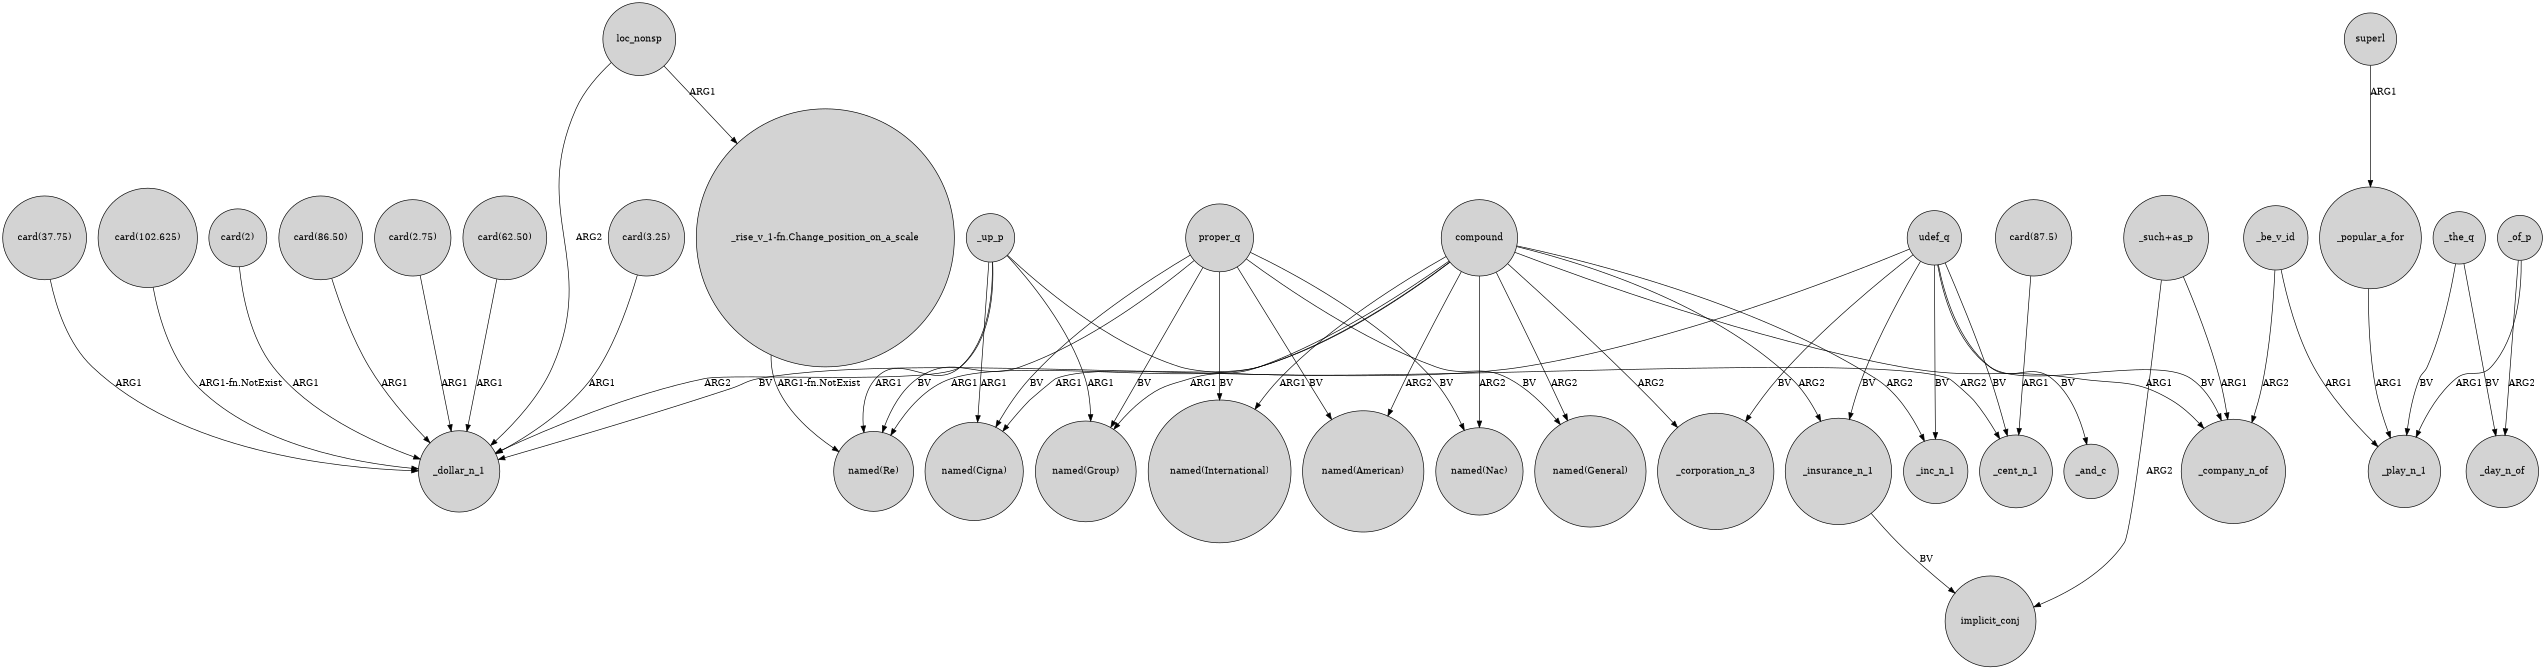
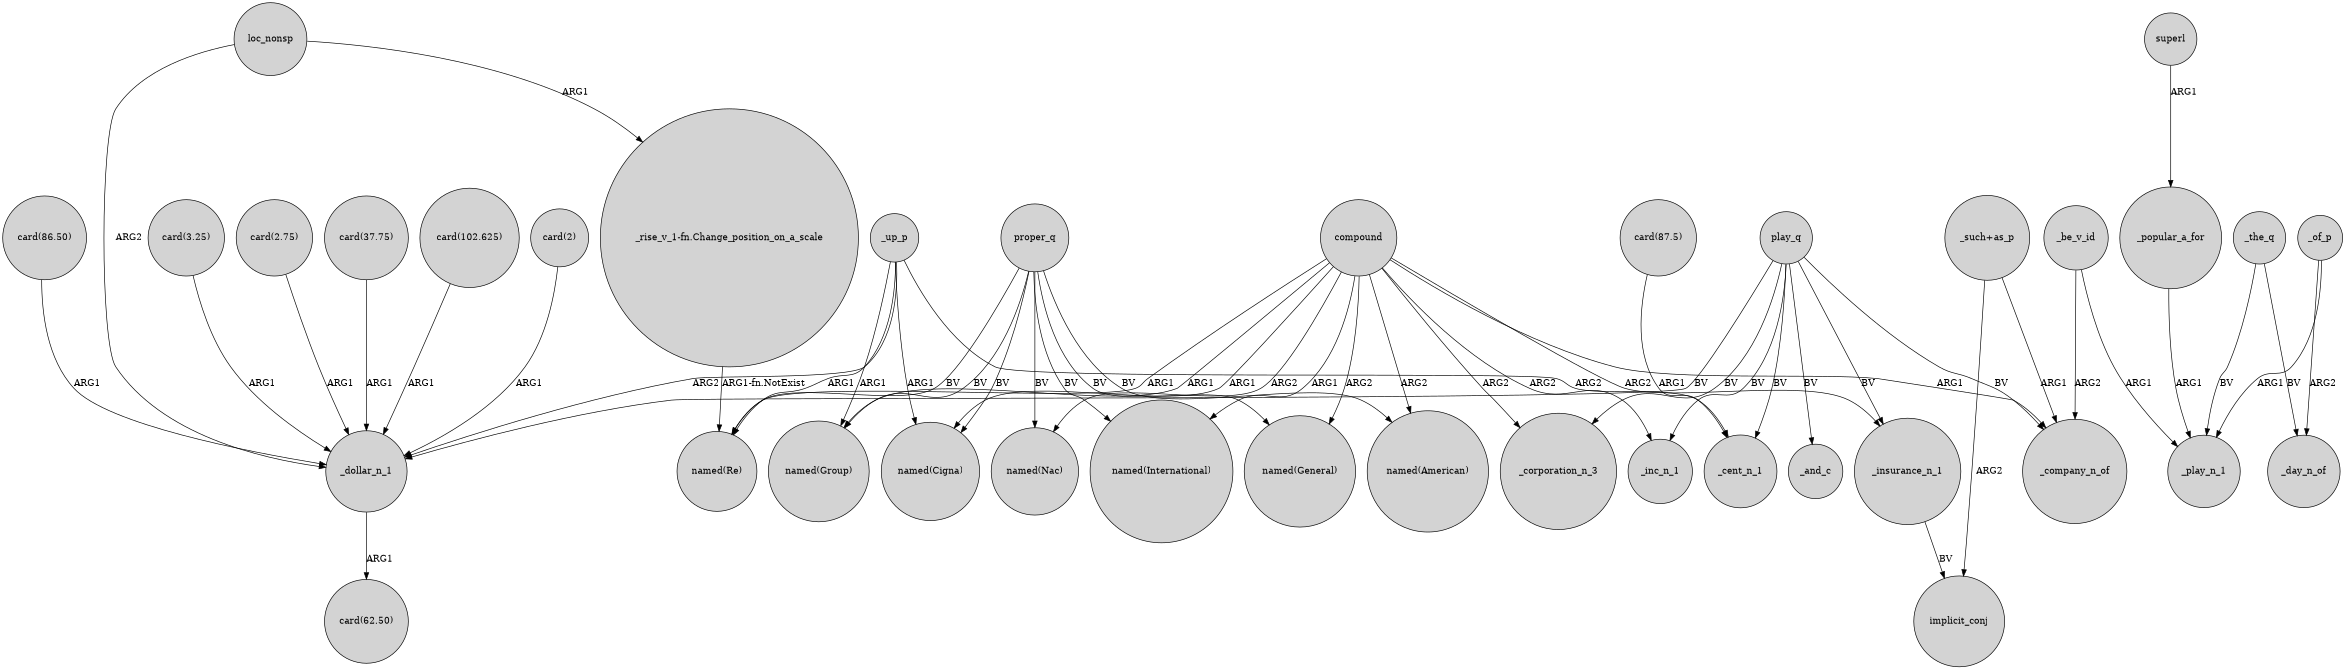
(1934, 238) -> (1786, 238)
(483, 352) -> (366, 542)
(241, 383) -> (422, 383)
